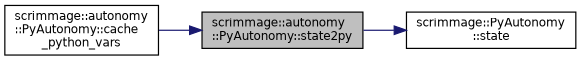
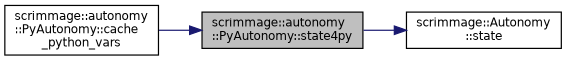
(282, 30) -> (282, 30)
(491, 30) -> (484, 30)
